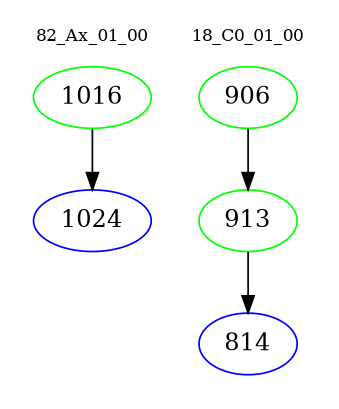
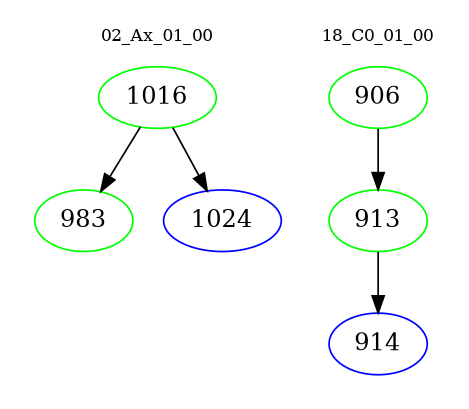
(92, 37) -> (157, 37)
none -> (84, 221)
(248, 344) -> (378, 344)
